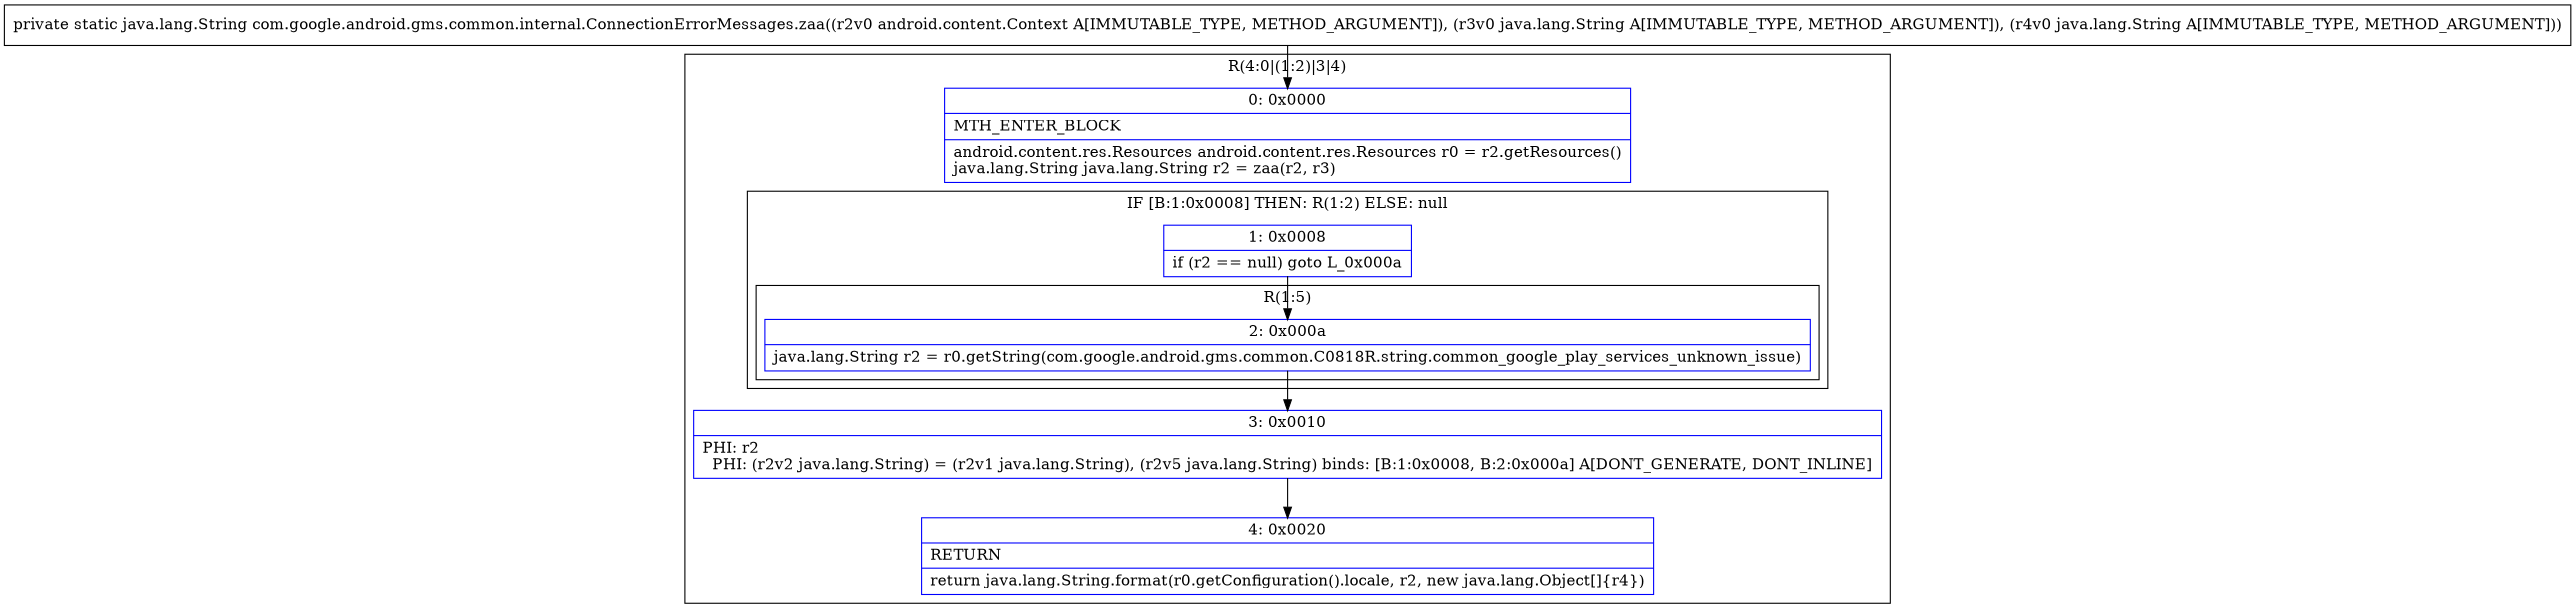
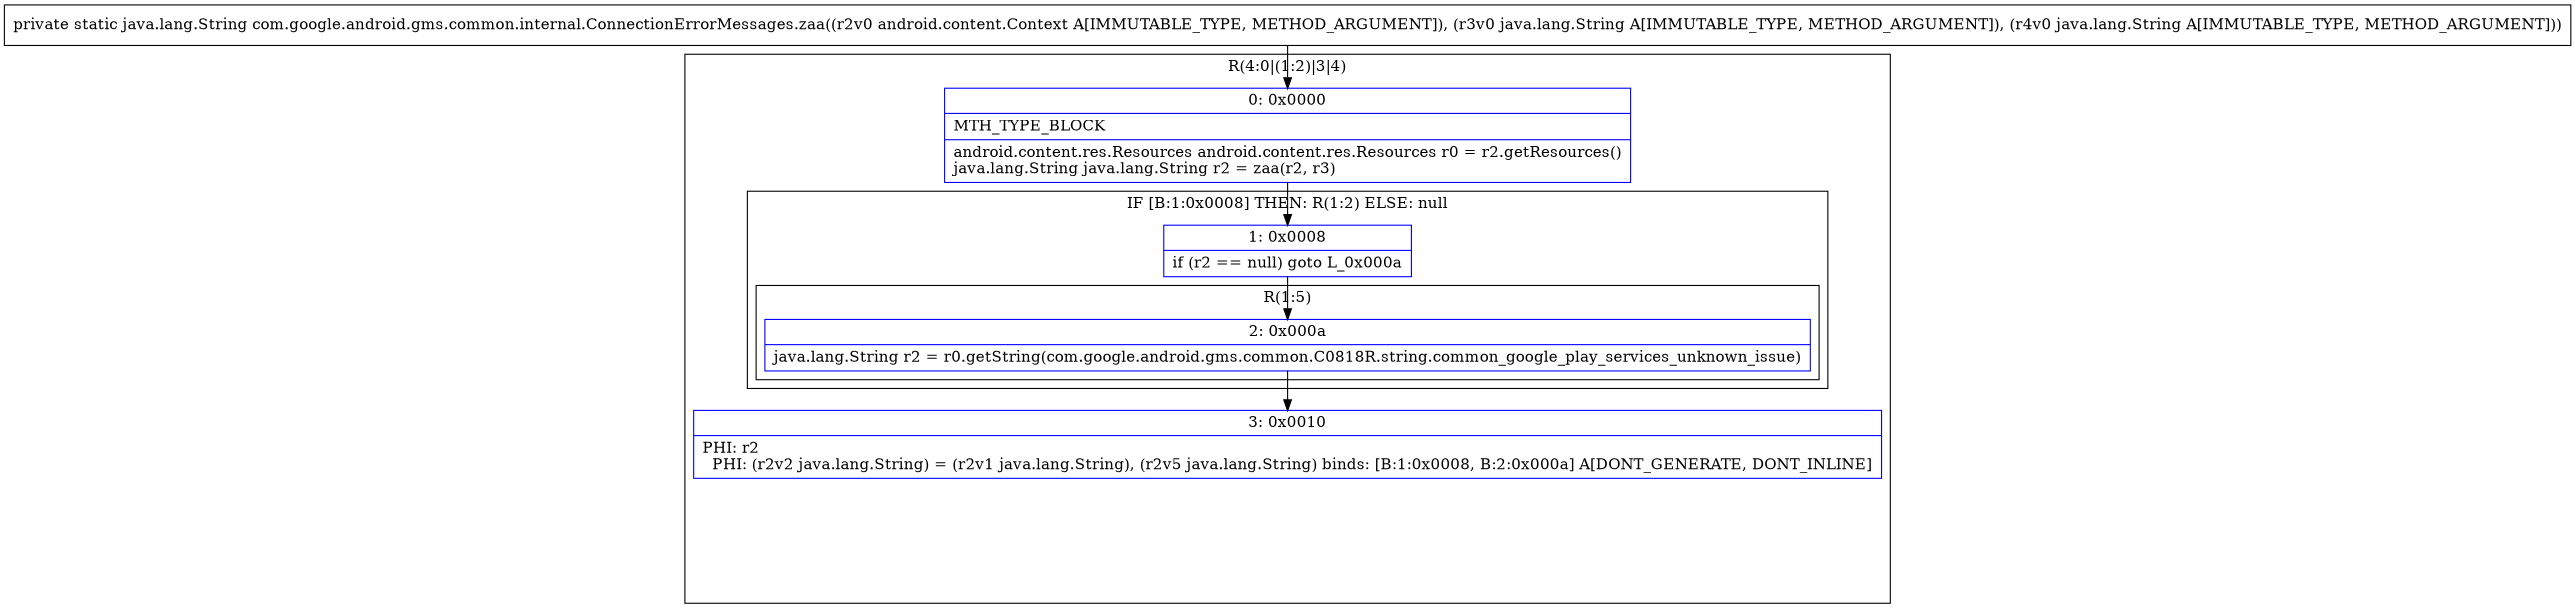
(1038, 126) -> (1030, 126)
none -> (1288, 198)
(1288, 556) -> none
